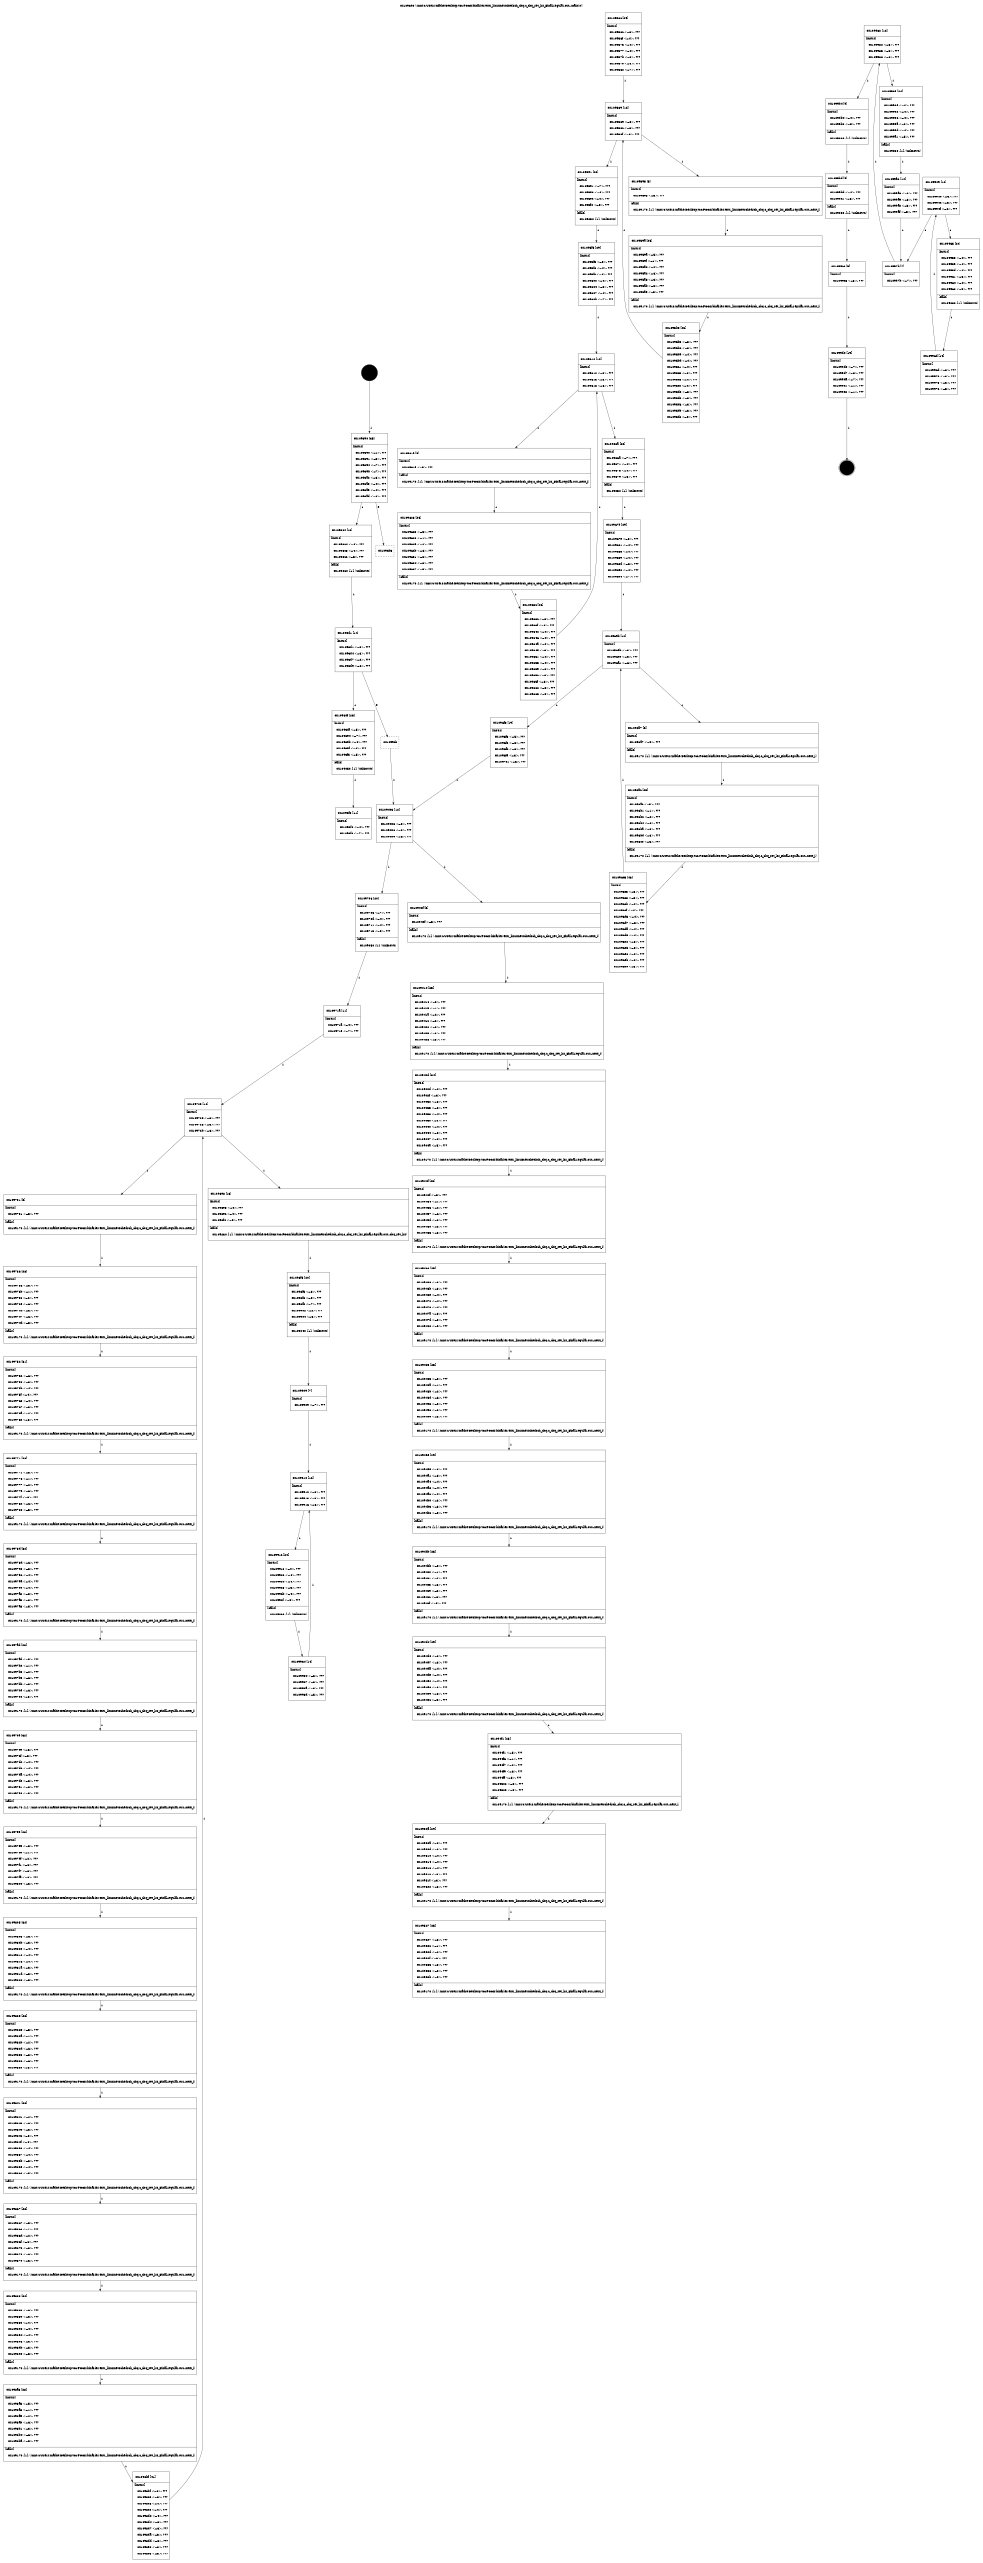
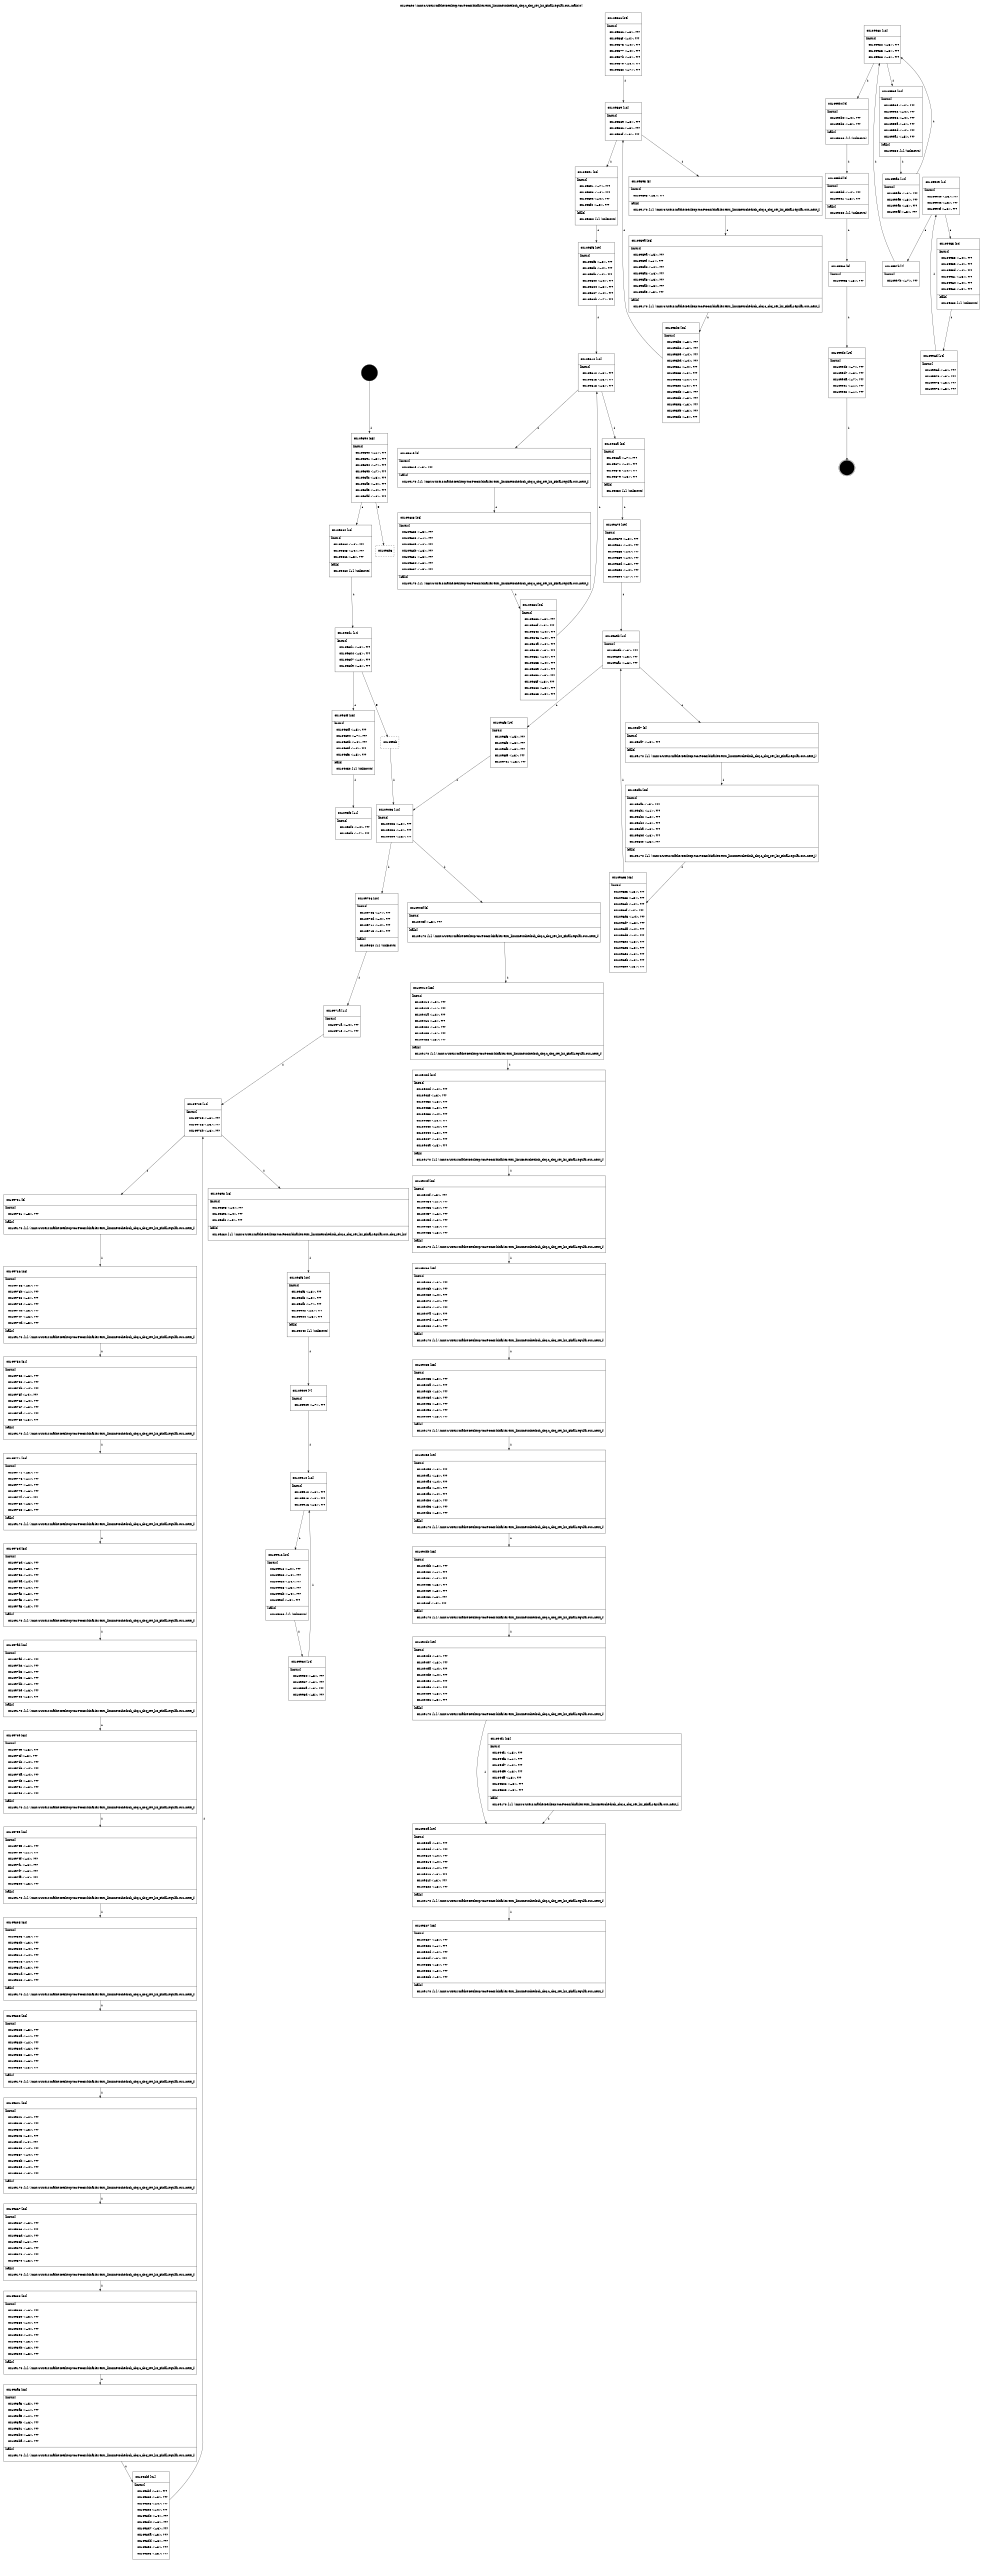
(901, 239) -> (932, 113)
(547, 1726) -> (477, 1771)
